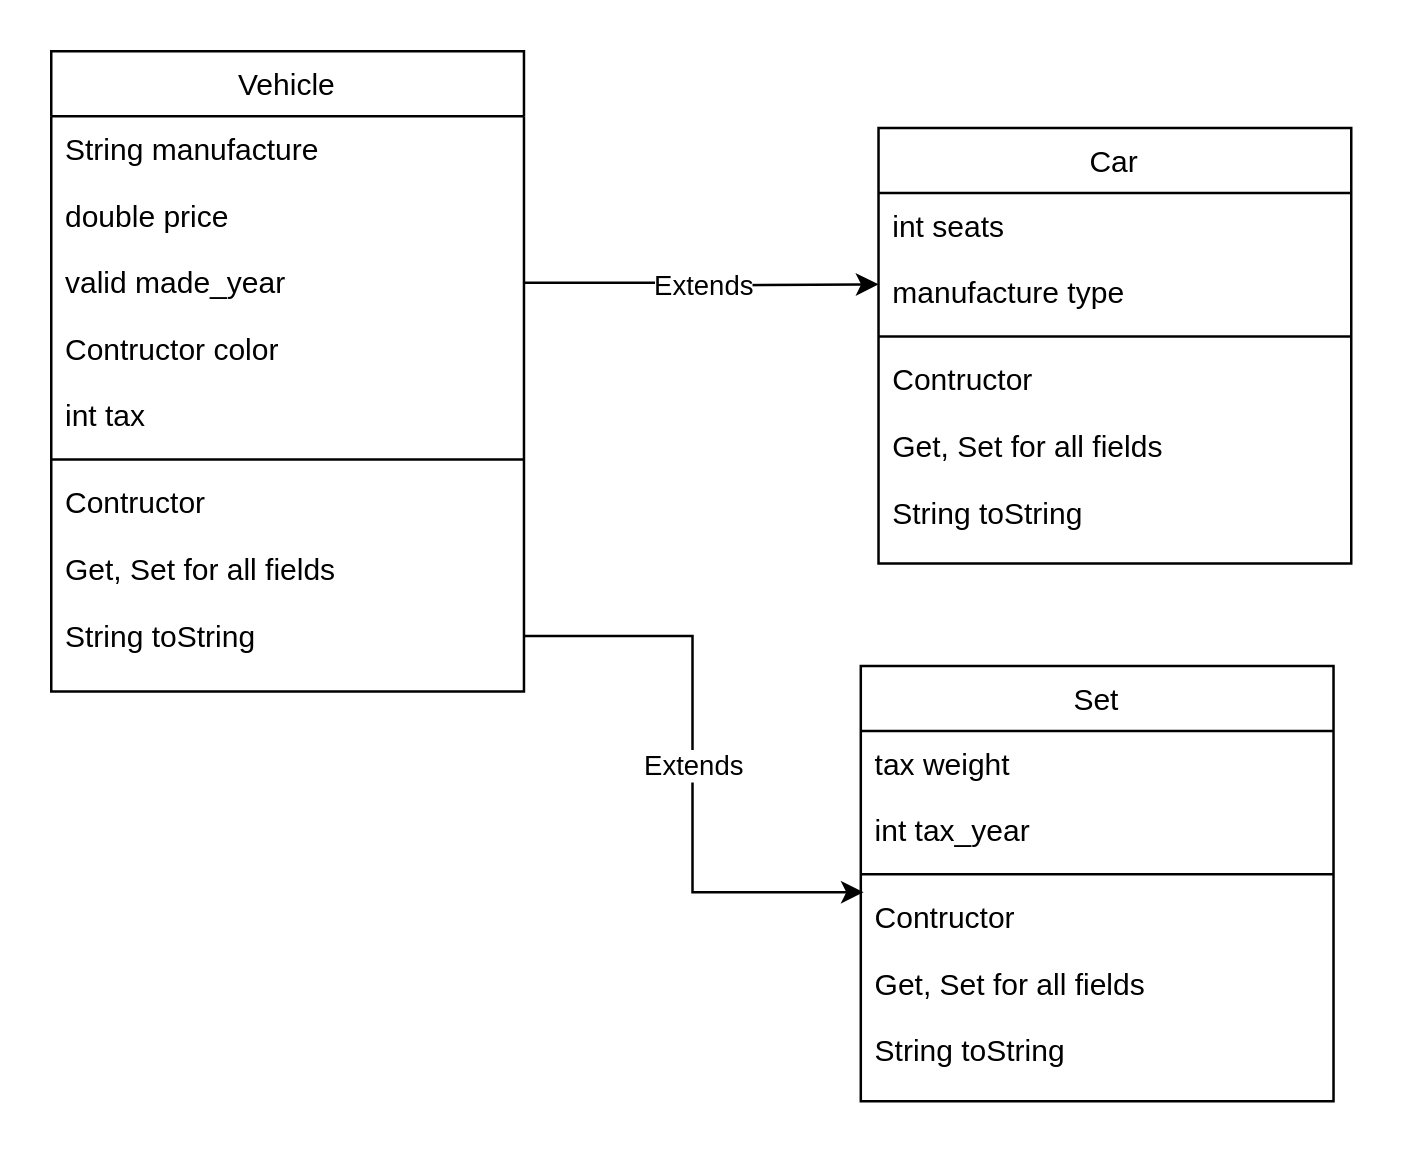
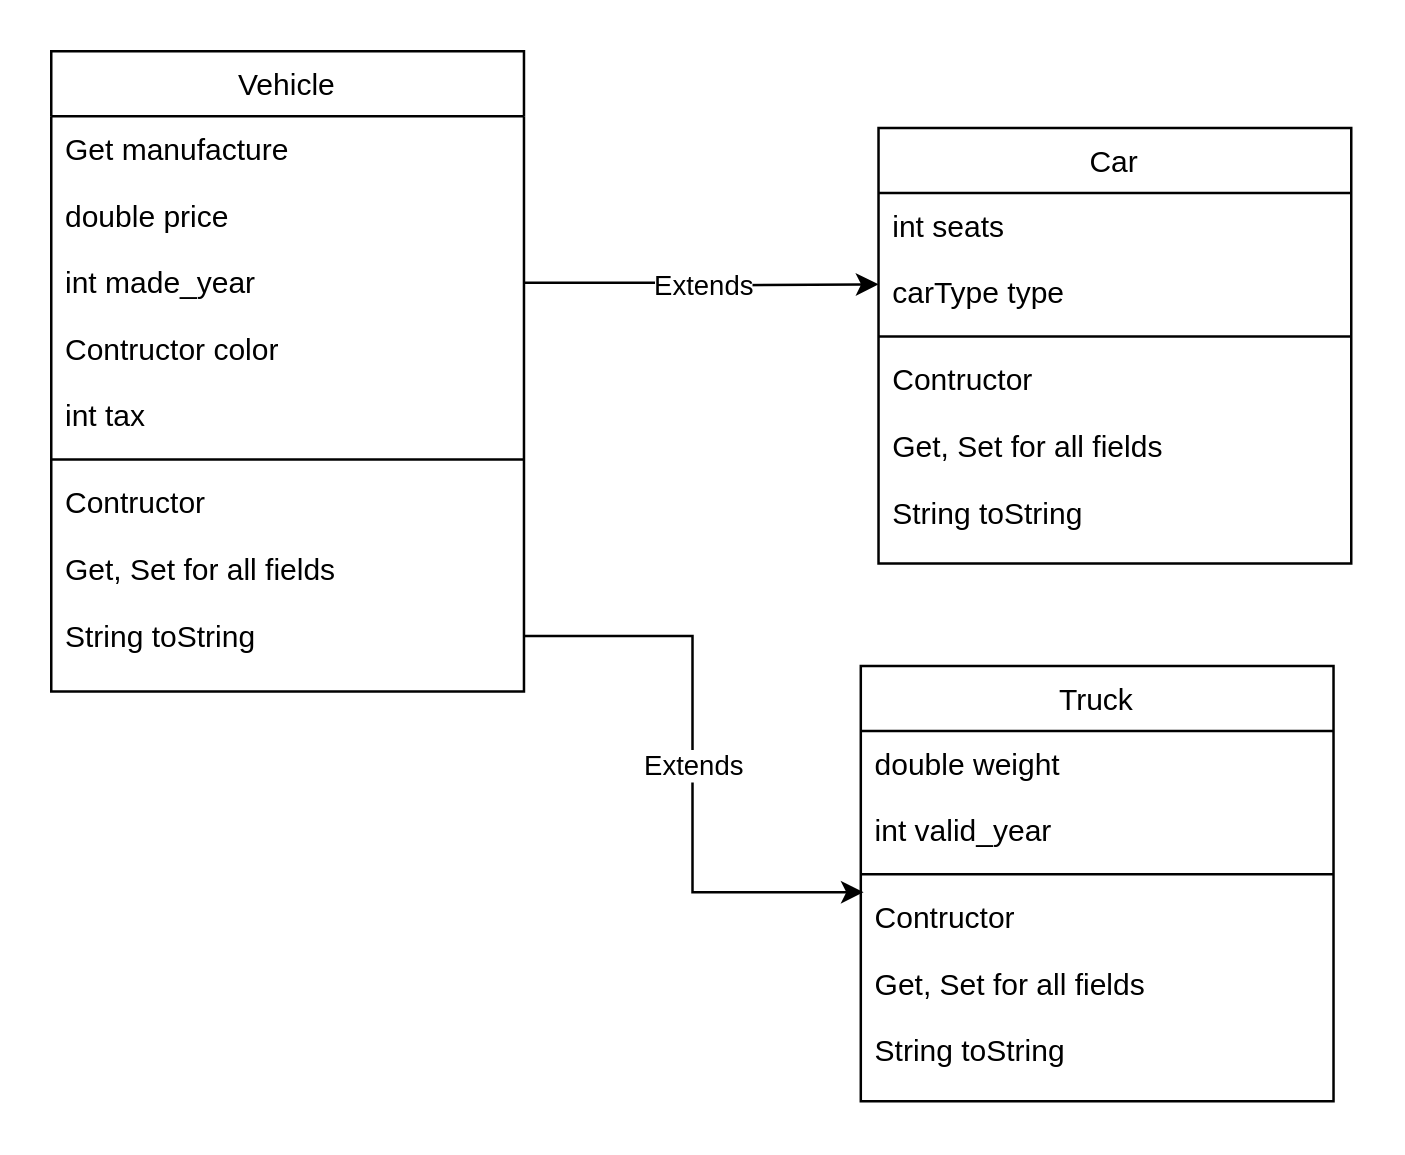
(208, 150) -> (187, 150)
(179, 283) -> (166, 283)
(1023, 293) -> (989, 293)
(1096, 700) -> (1096, 700)
(951, 765) -> (972, 765)
(968, 831) -> (977, 831)
